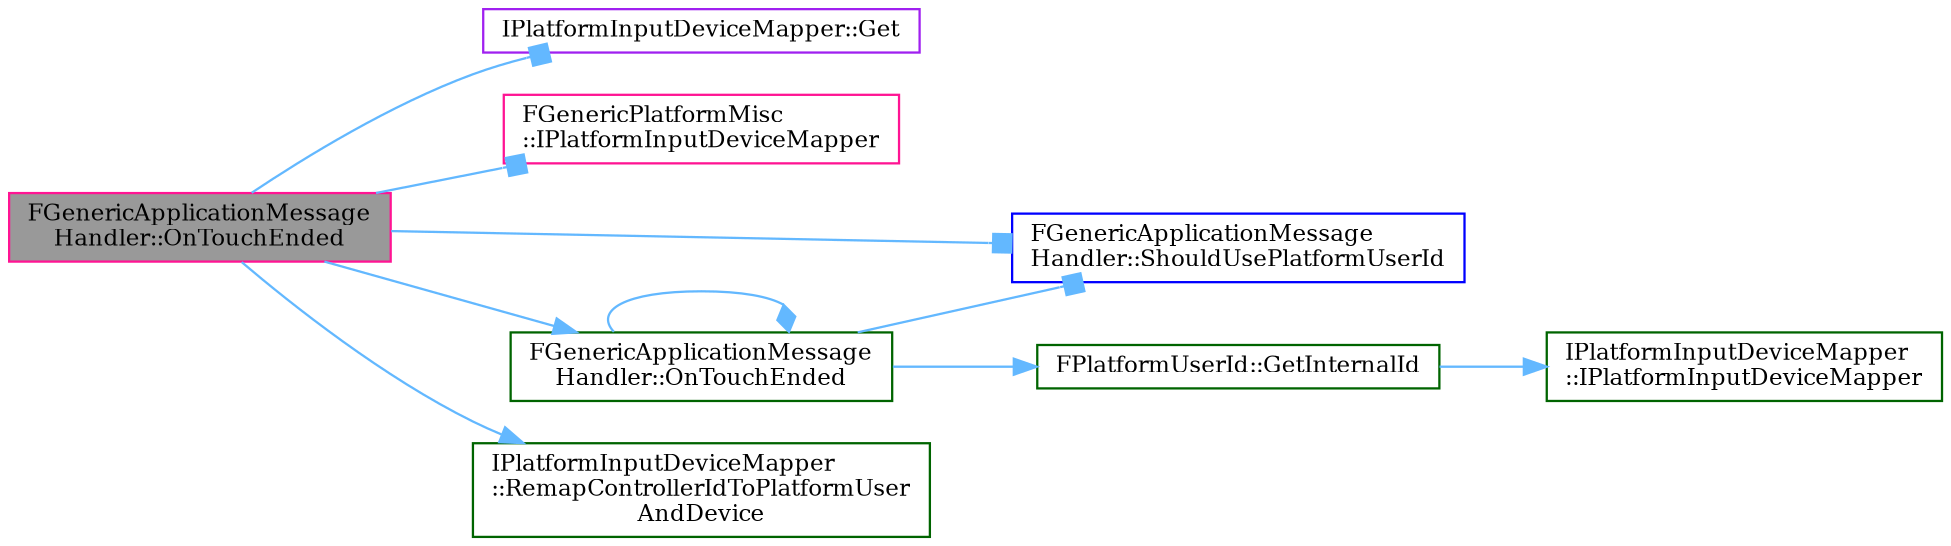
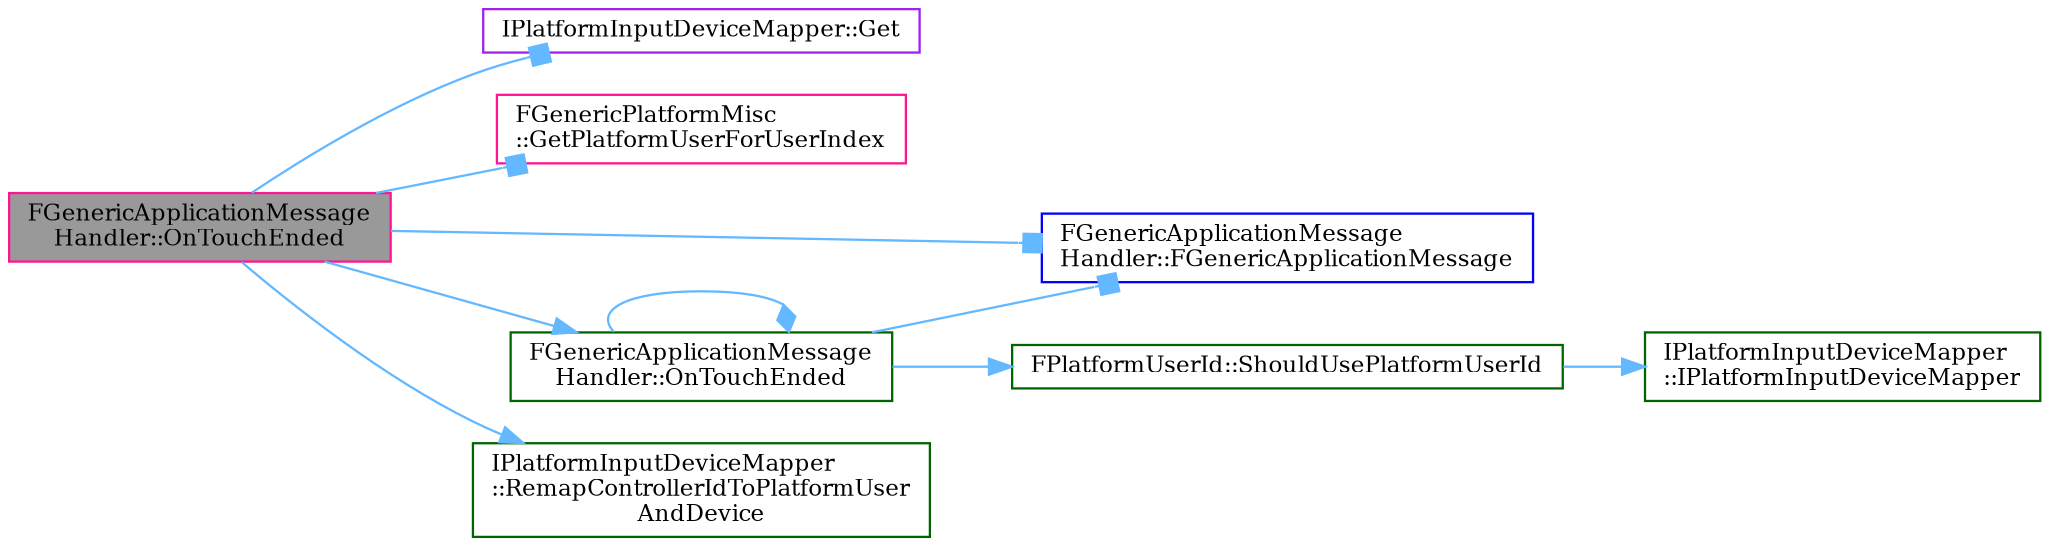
(701, 129) -> (701, 129)
(1238, 248) -> (1287, 248)
(1238, 367) -> (1287, 367)
